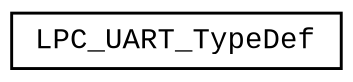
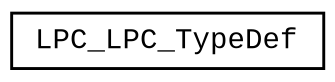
(176, 41) -> (168, 41)
